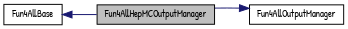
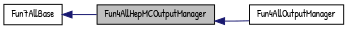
(227, 8) -> (237, 21)
(33, 15) -> (33, 15)
